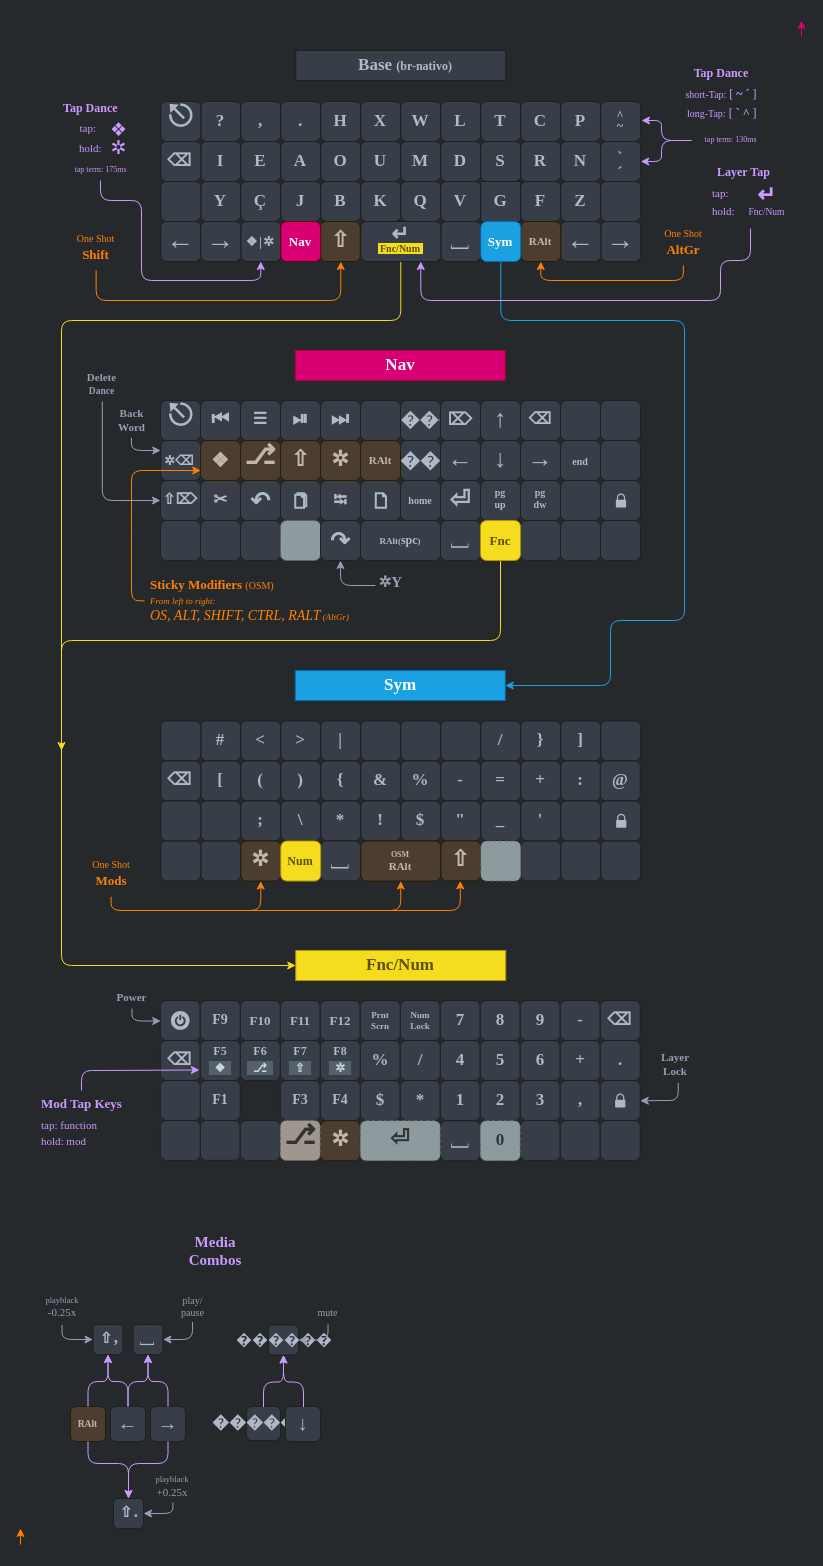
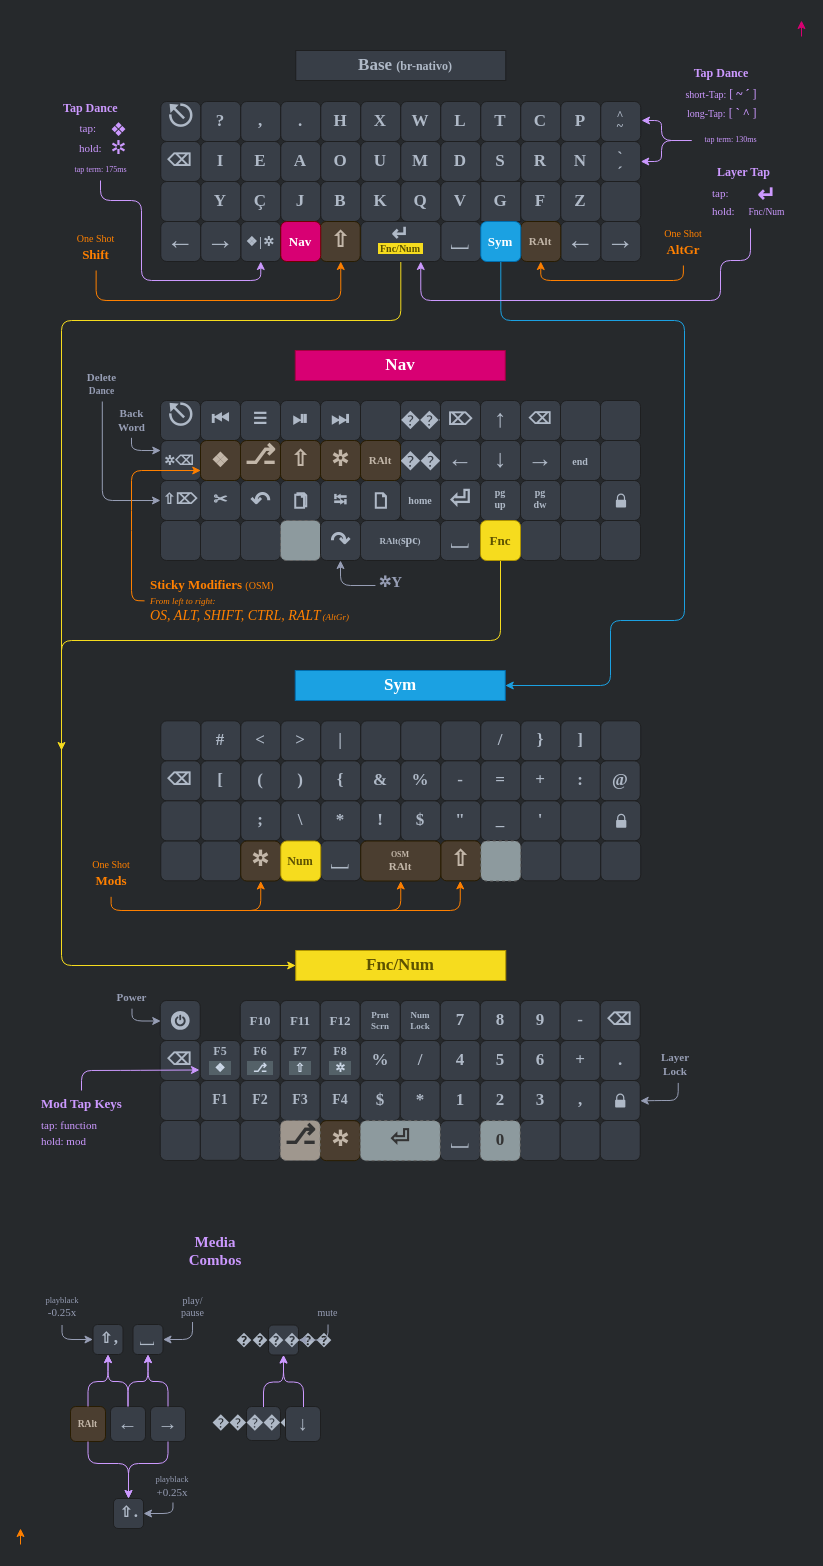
(220, 1021) -> none
none -> (260, 1101)
